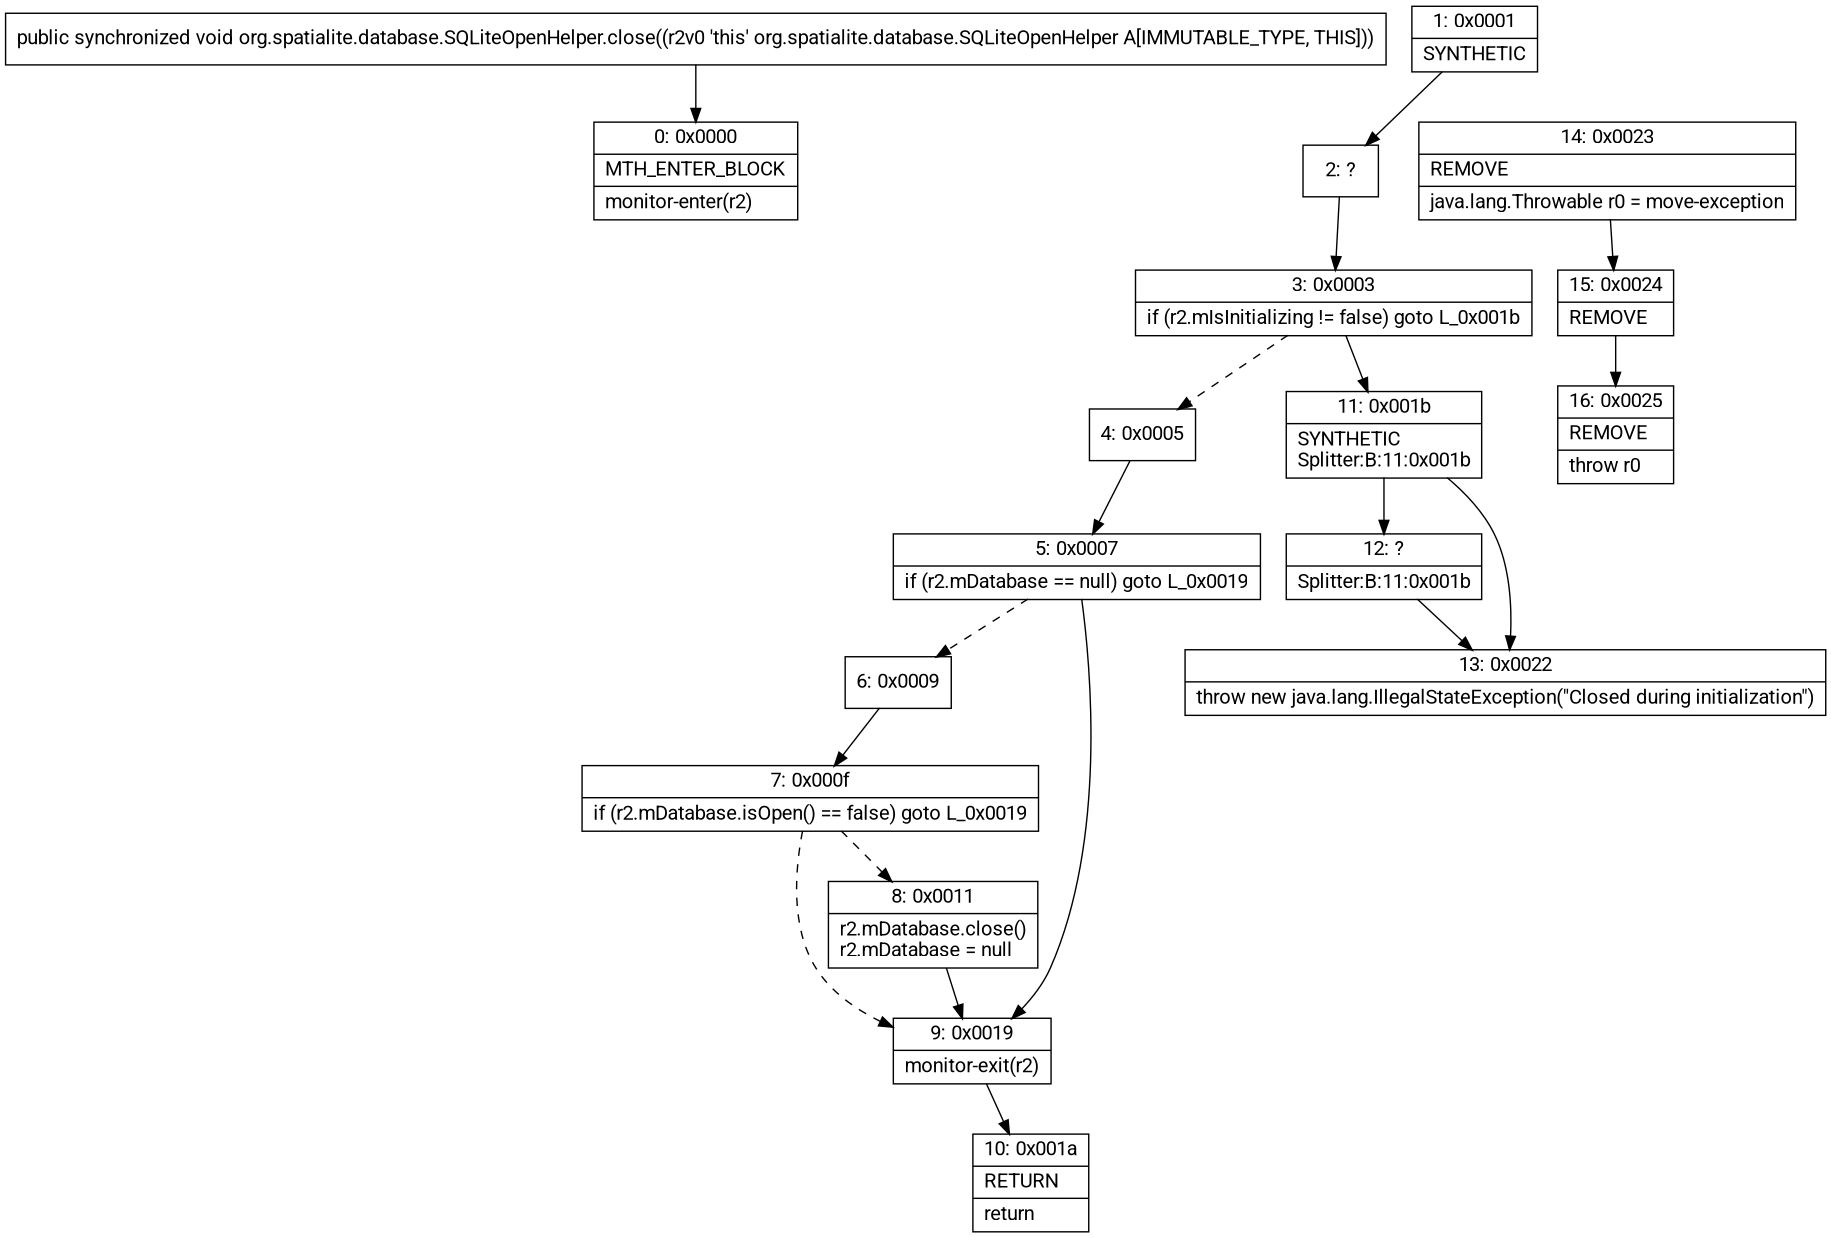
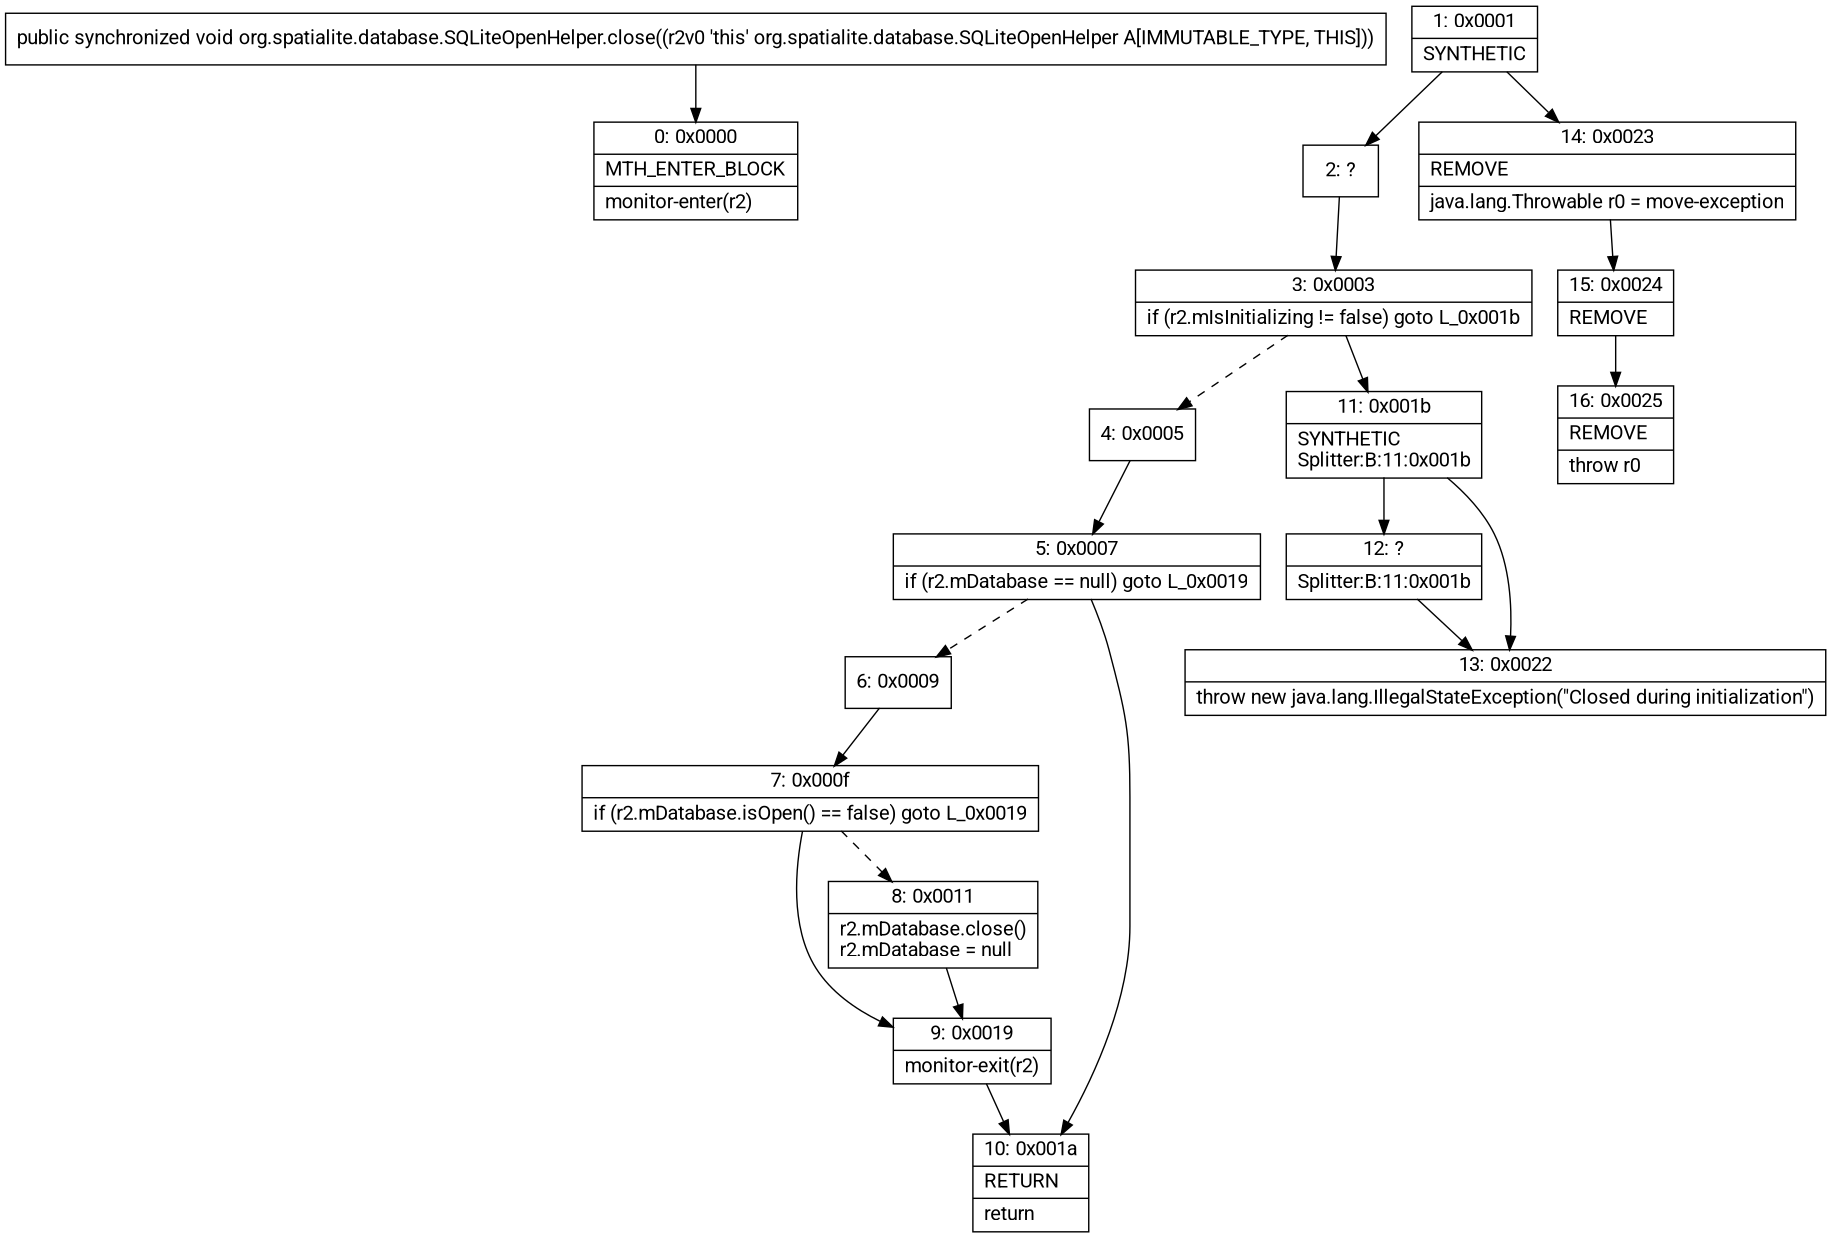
none -> (1528, 92)
(1088, 811) -> (1130, 864)
(804, 942) -> (804, 942)
